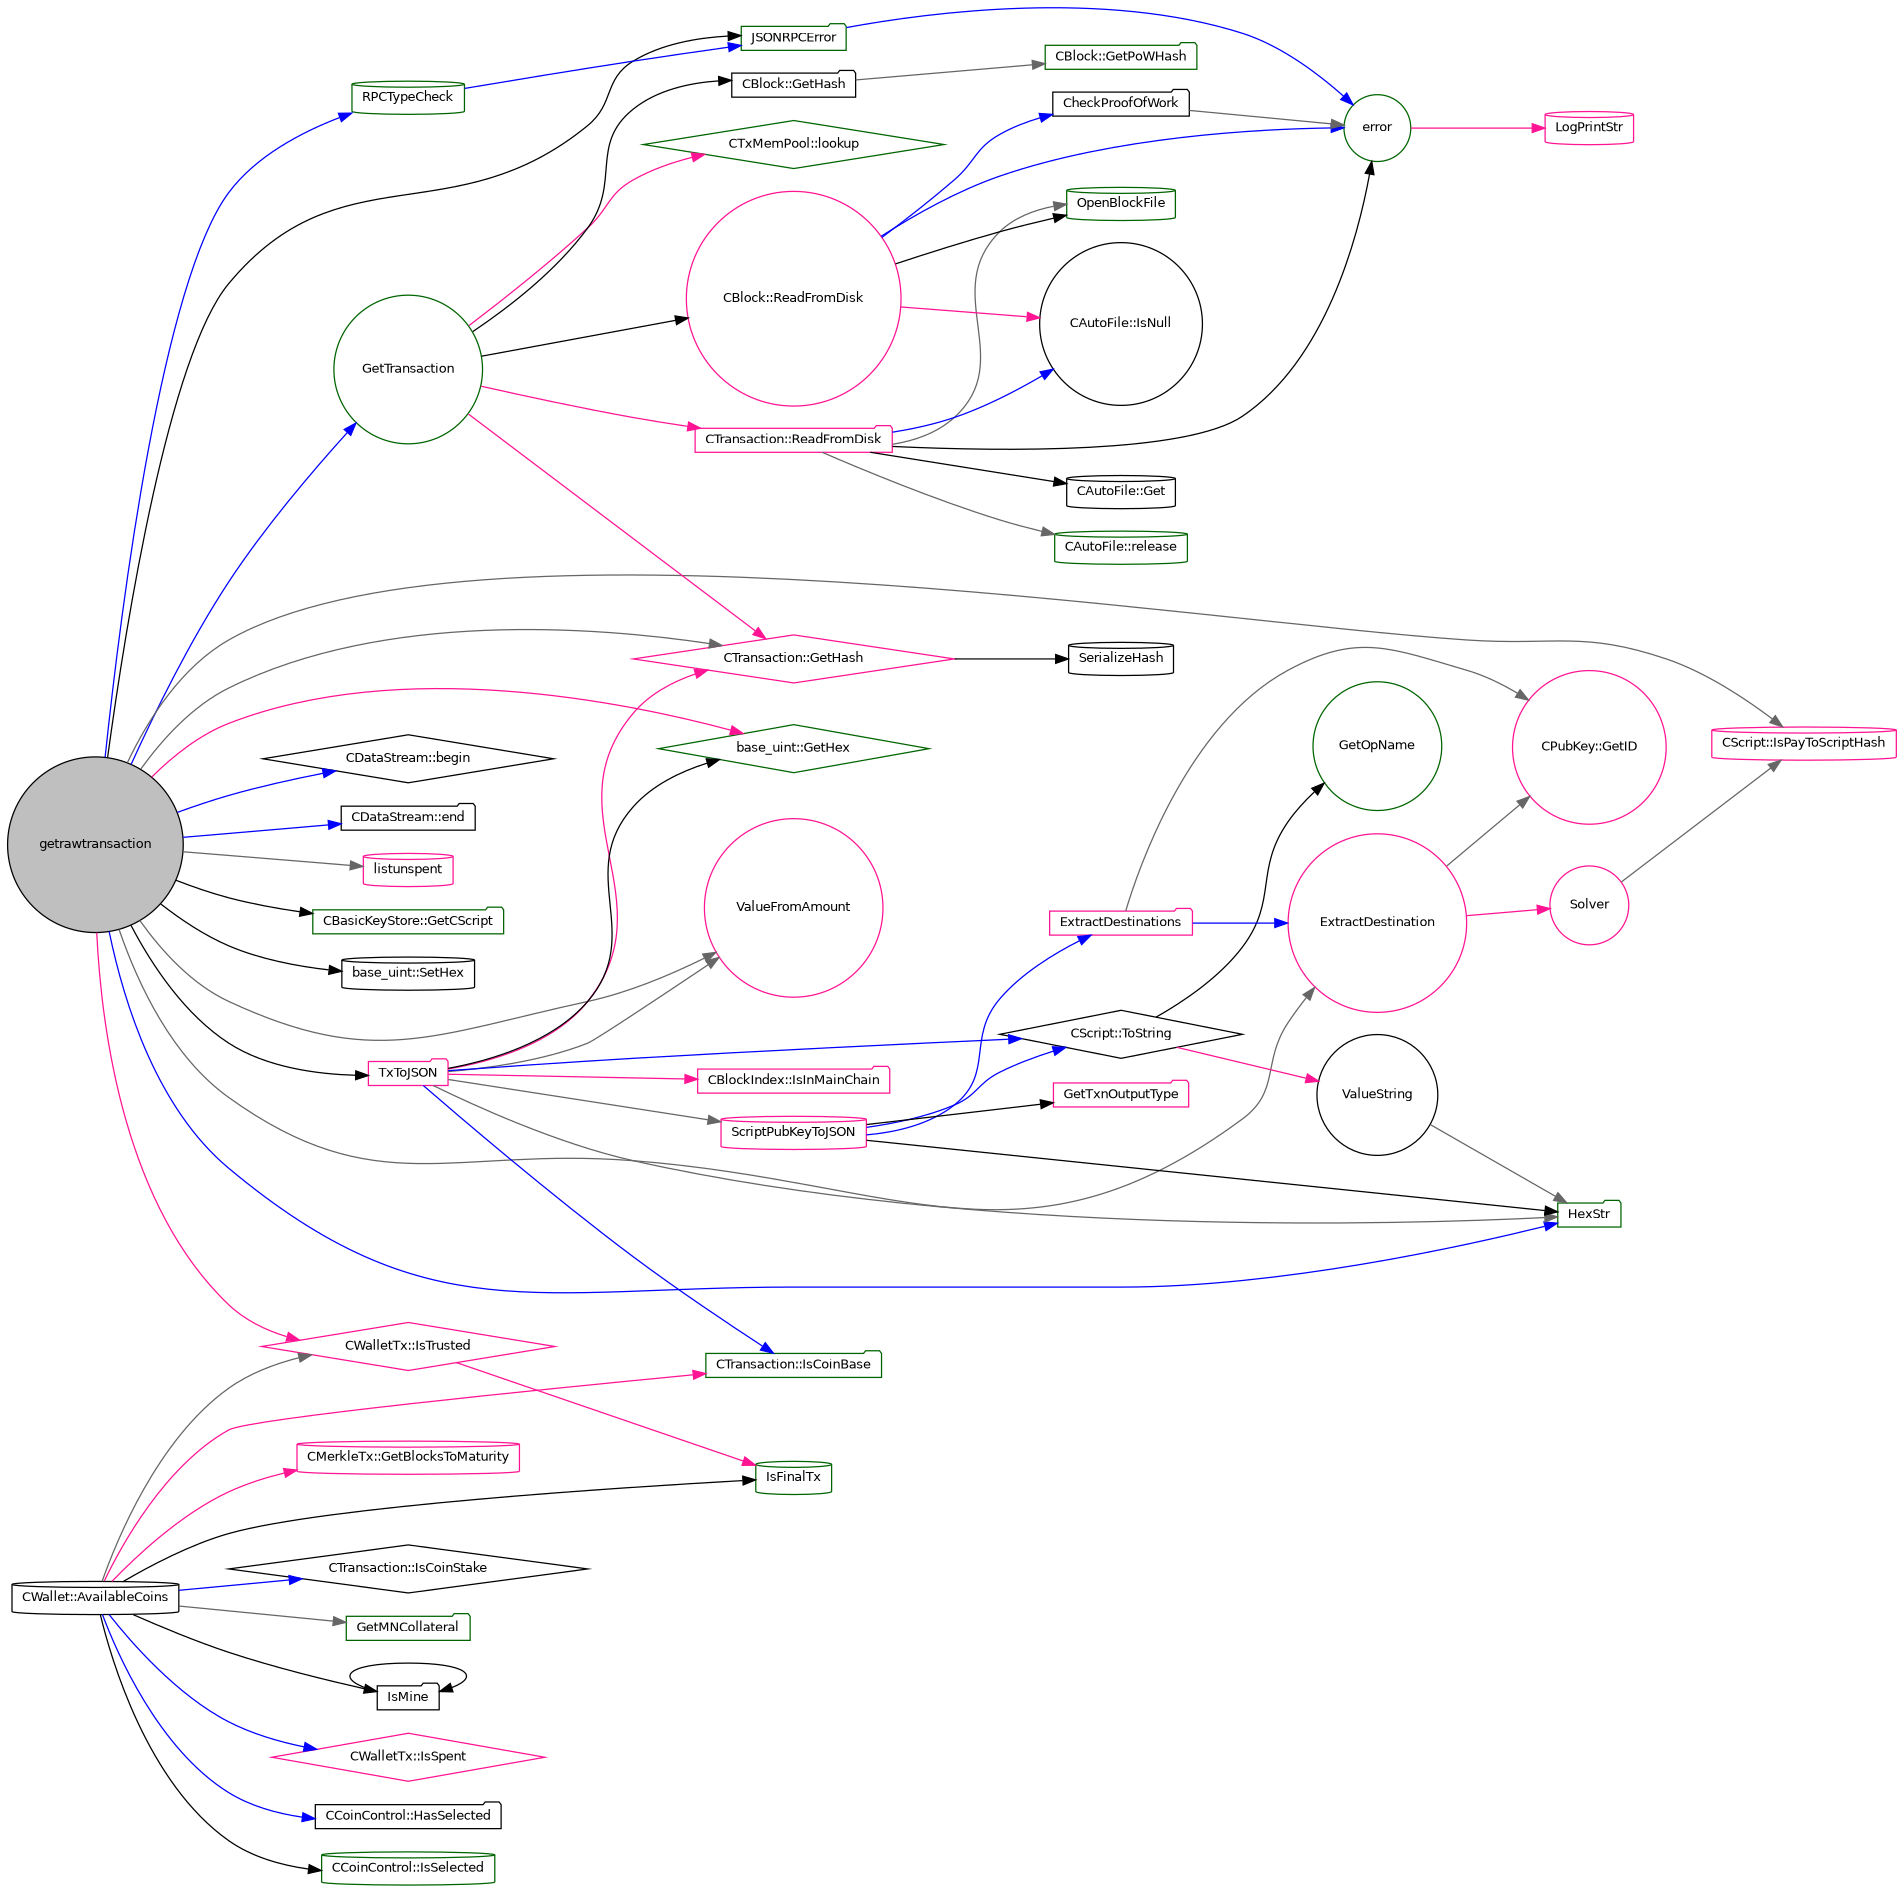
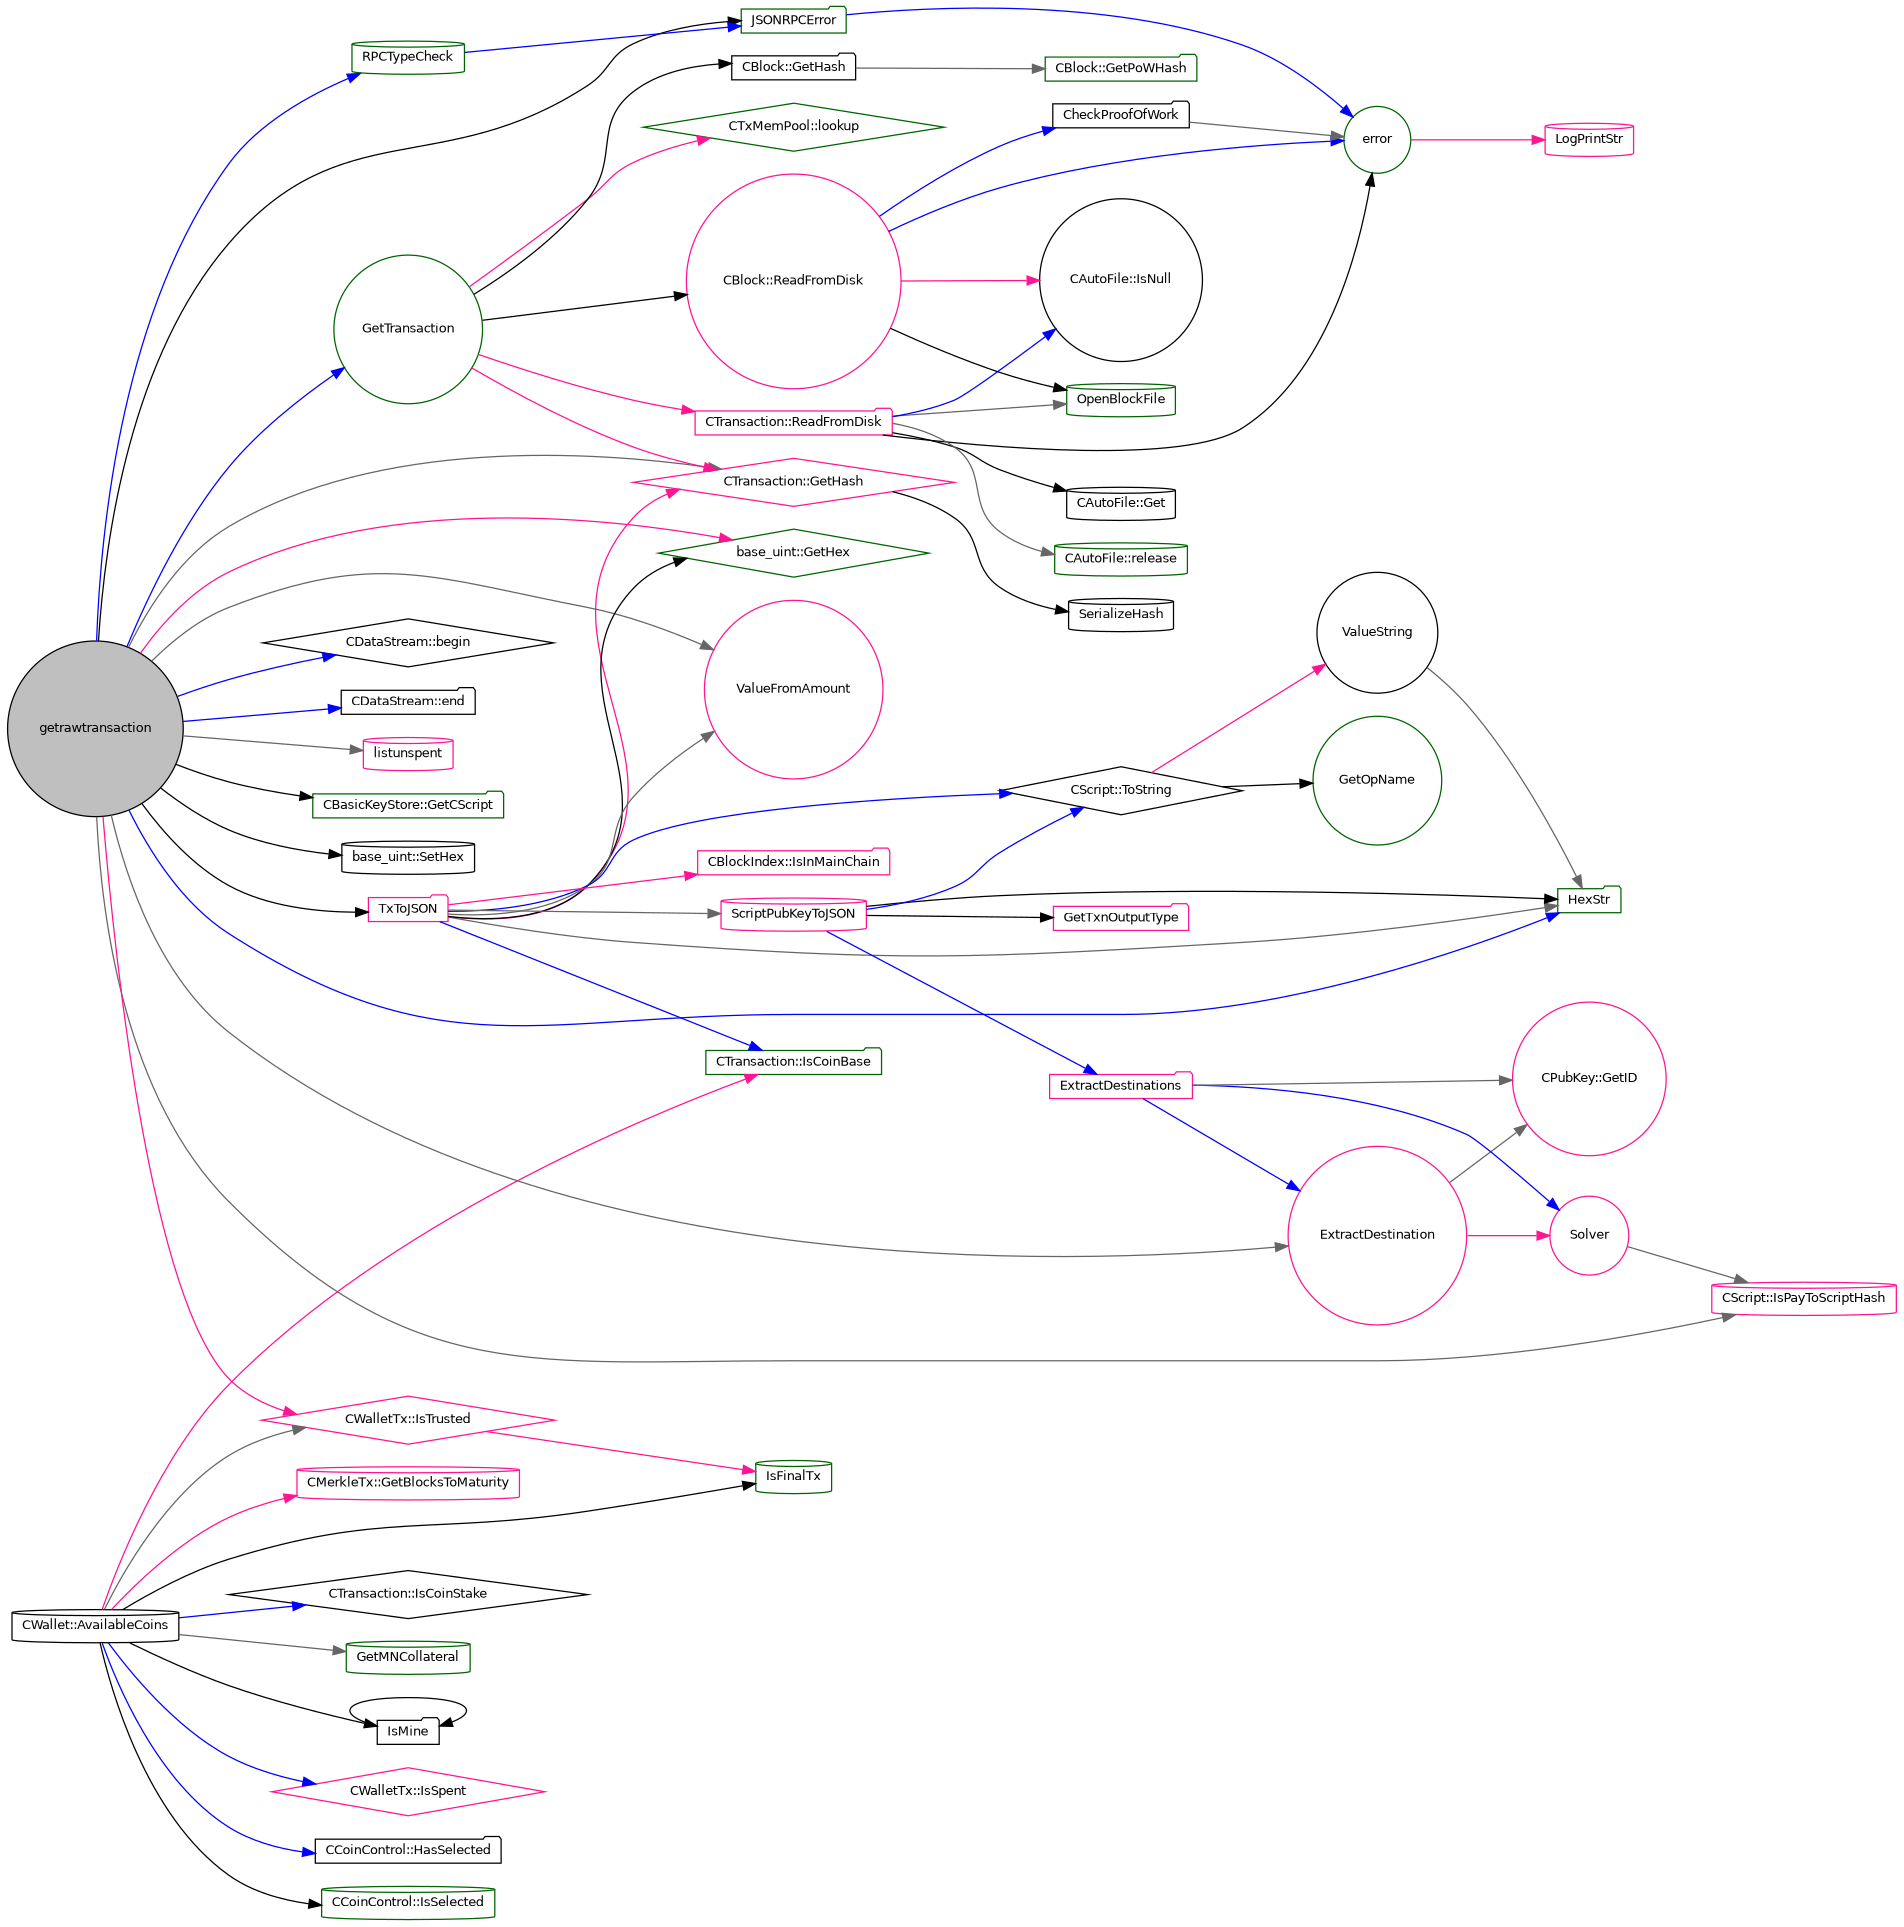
none -> (1384, 1108)
(408, 1628) -> (408, 1658)
